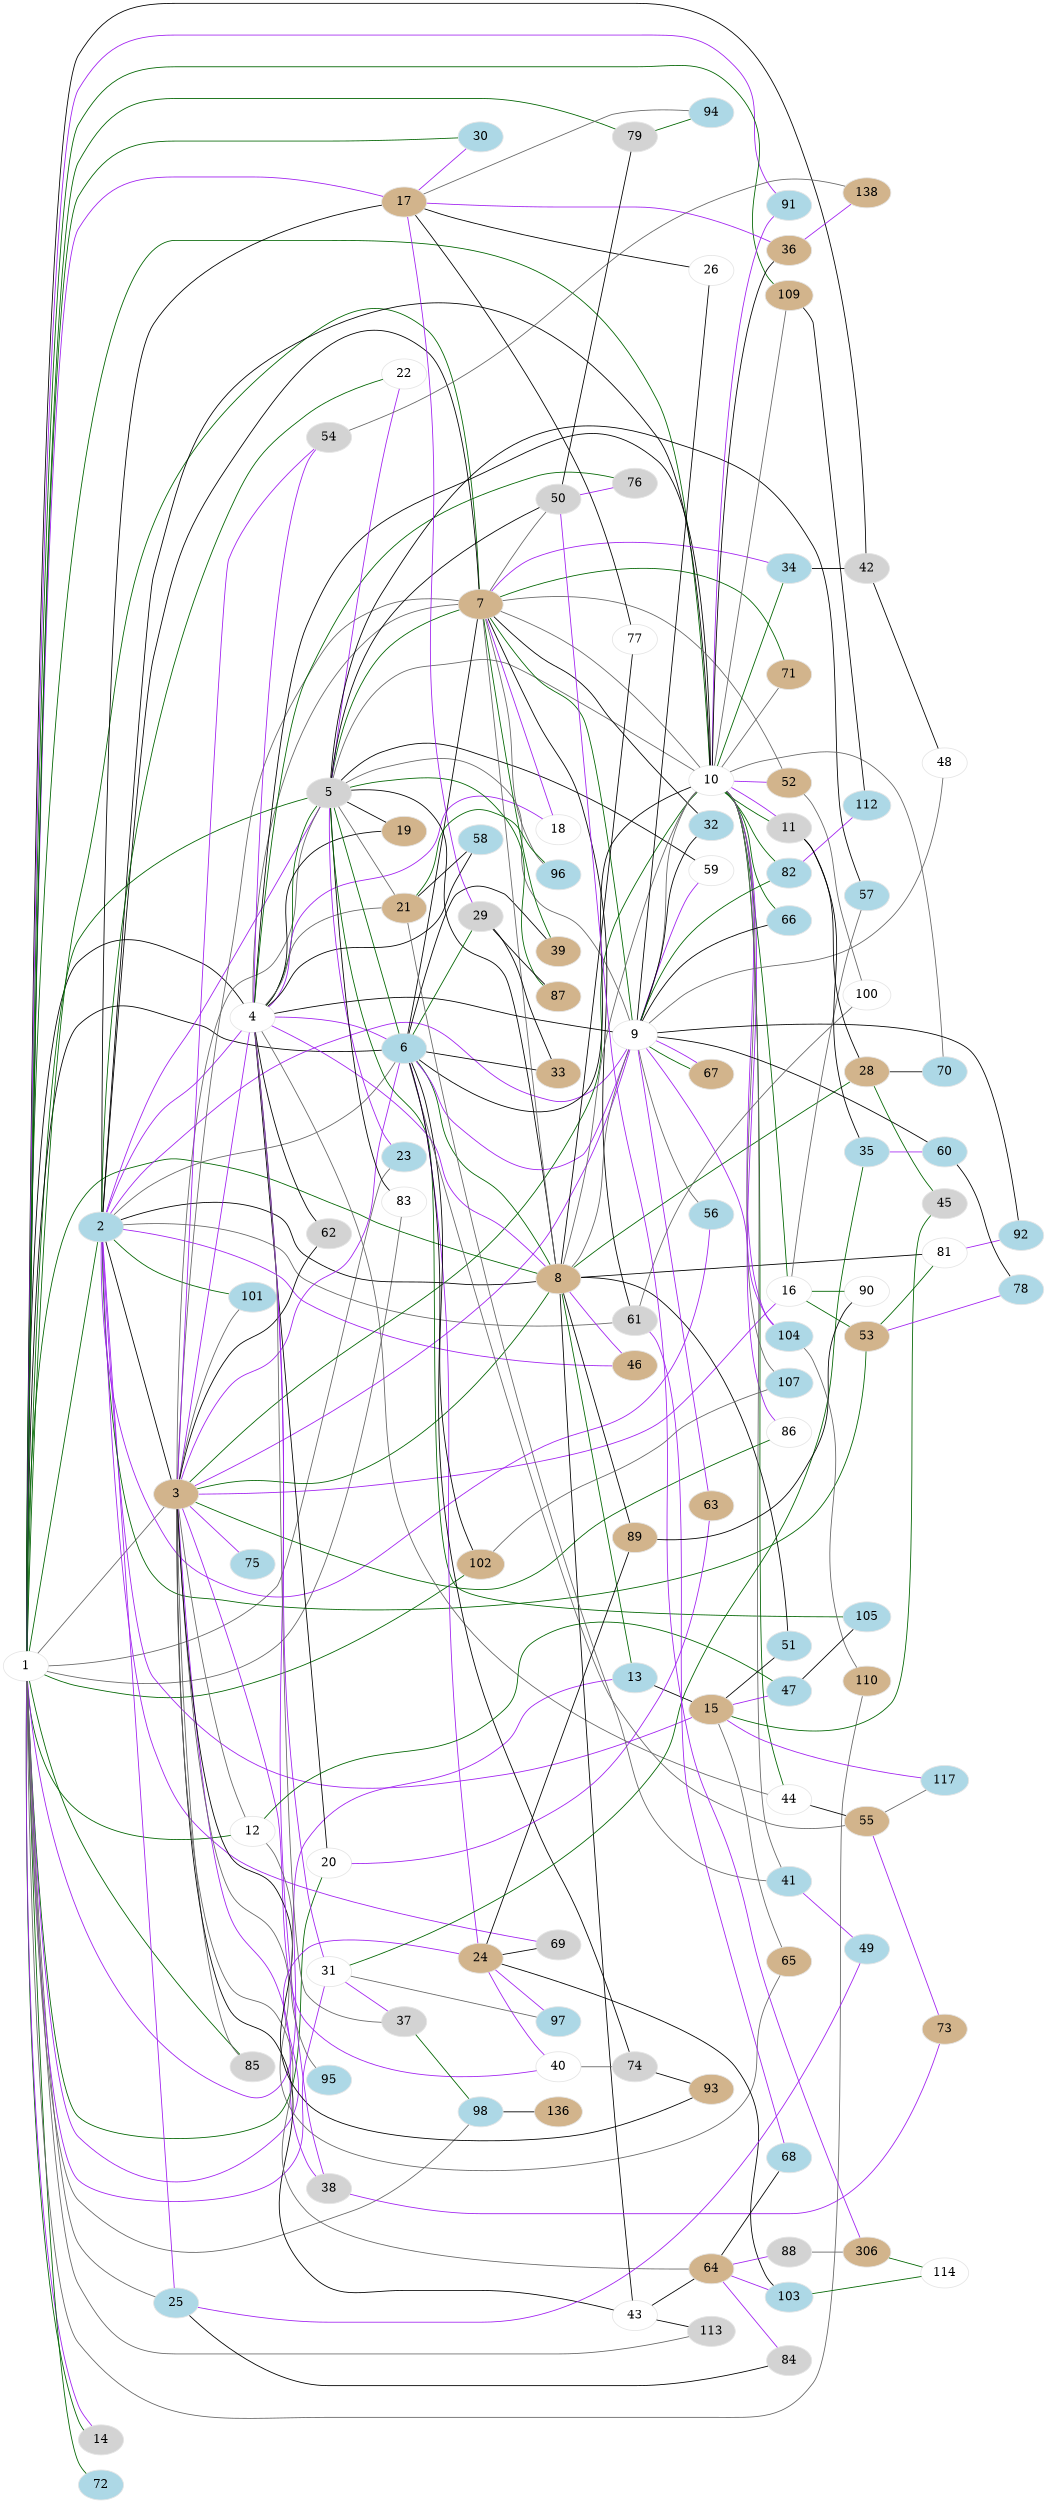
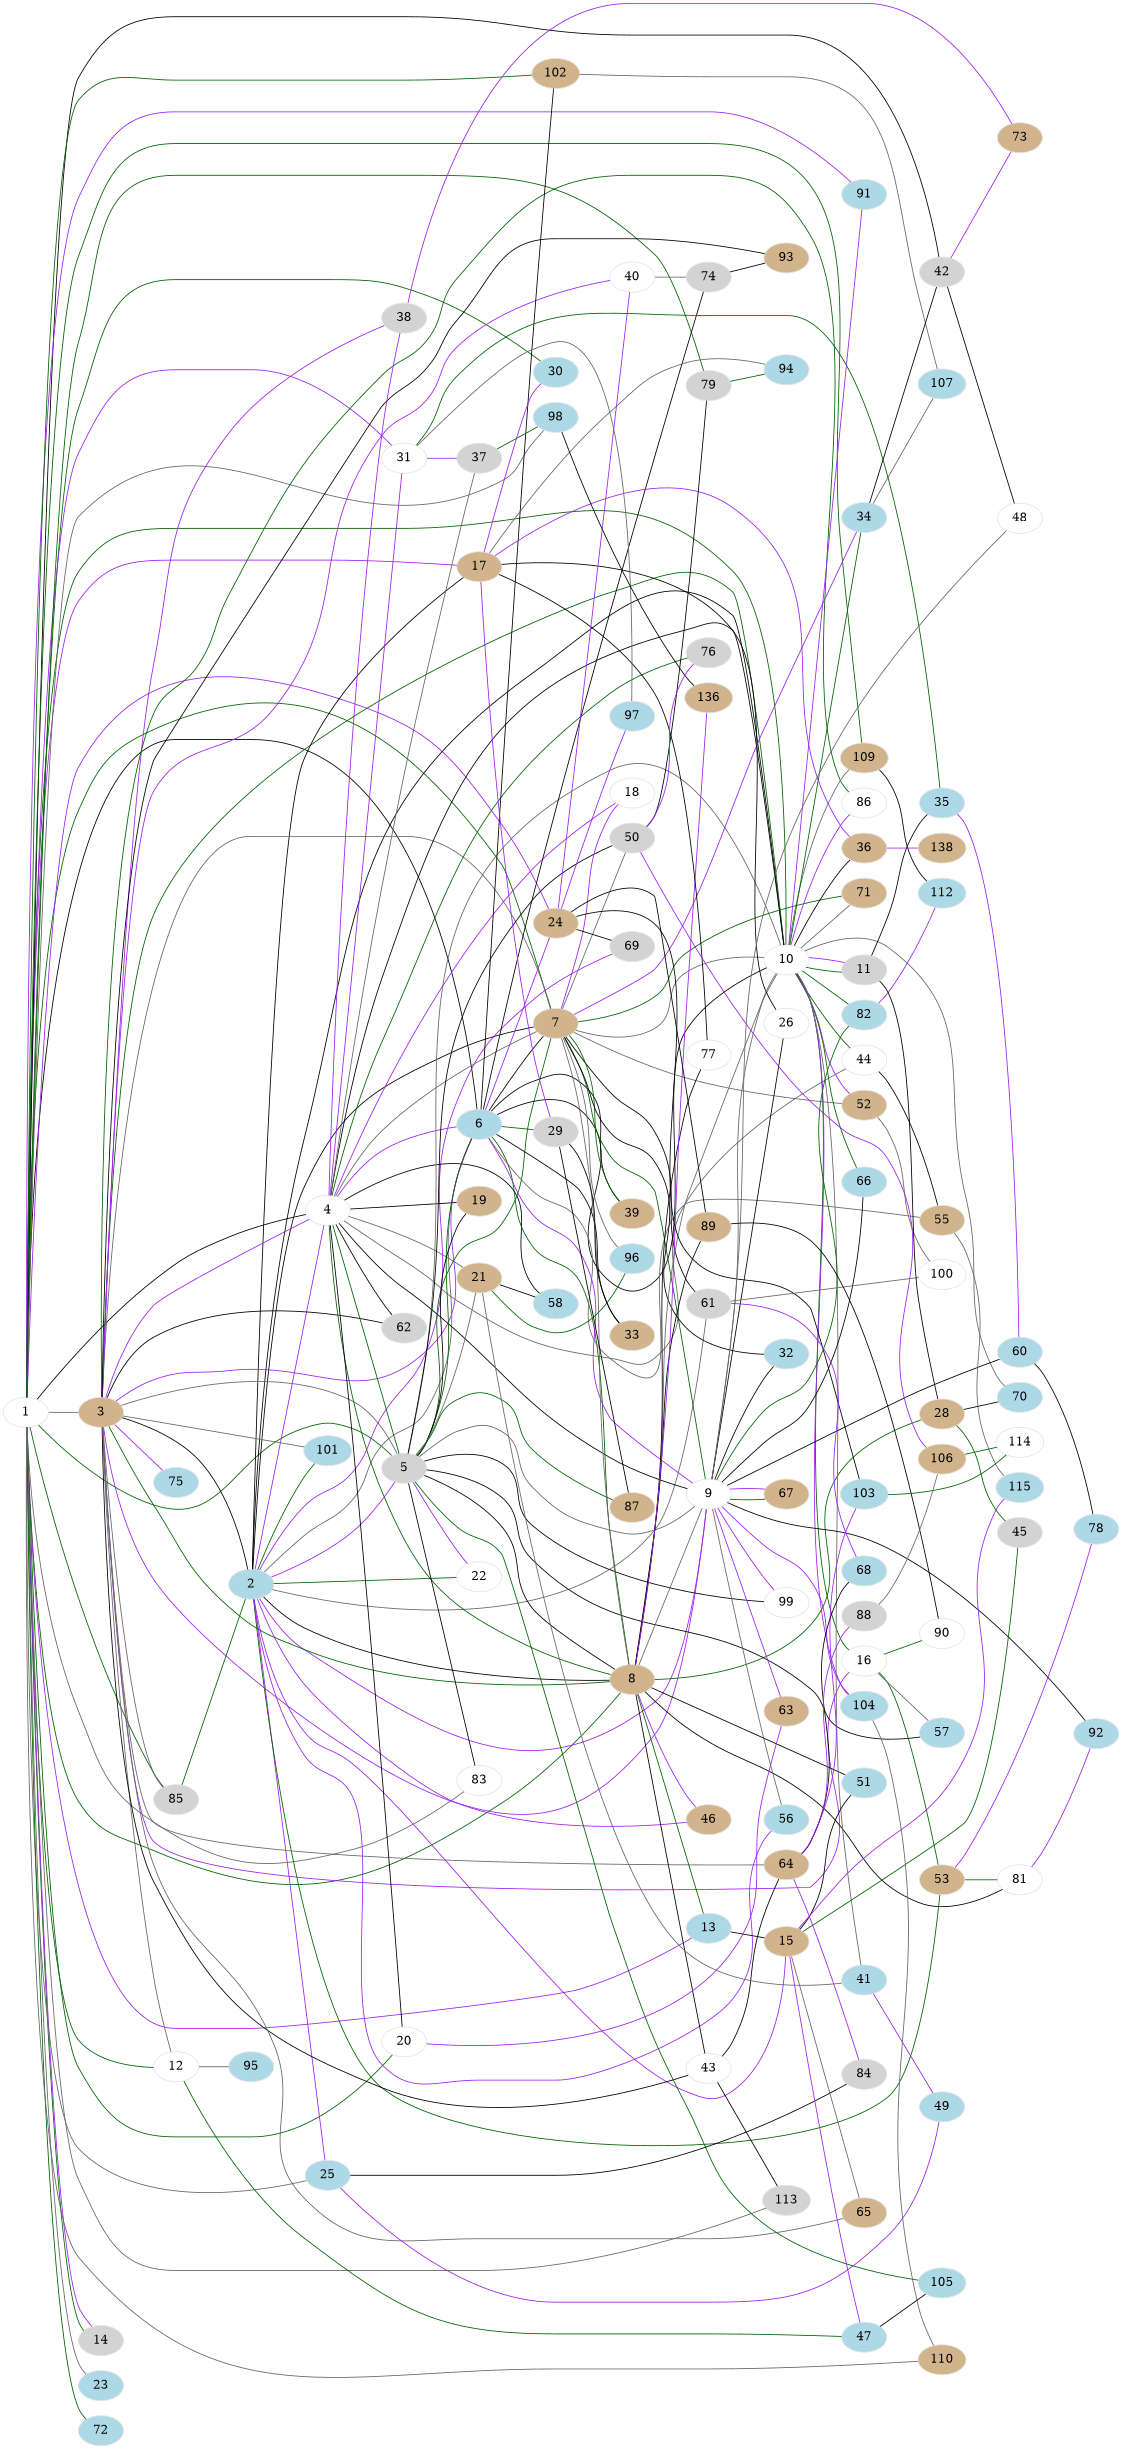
(329, 437) -> none
(711, 871) -> (786, 1603)
(341, 980) -> none
(751, 1081) -> (903, 451)
none -> (681, 1094)
(411, 1118) -> (389, 1507)
(63, 1447) -> (214, 1692)
(945, 1780) -> (1020, 1487)
(906, 1925) -> (981, 205)
(867, 2252) -> (942, 1459)
